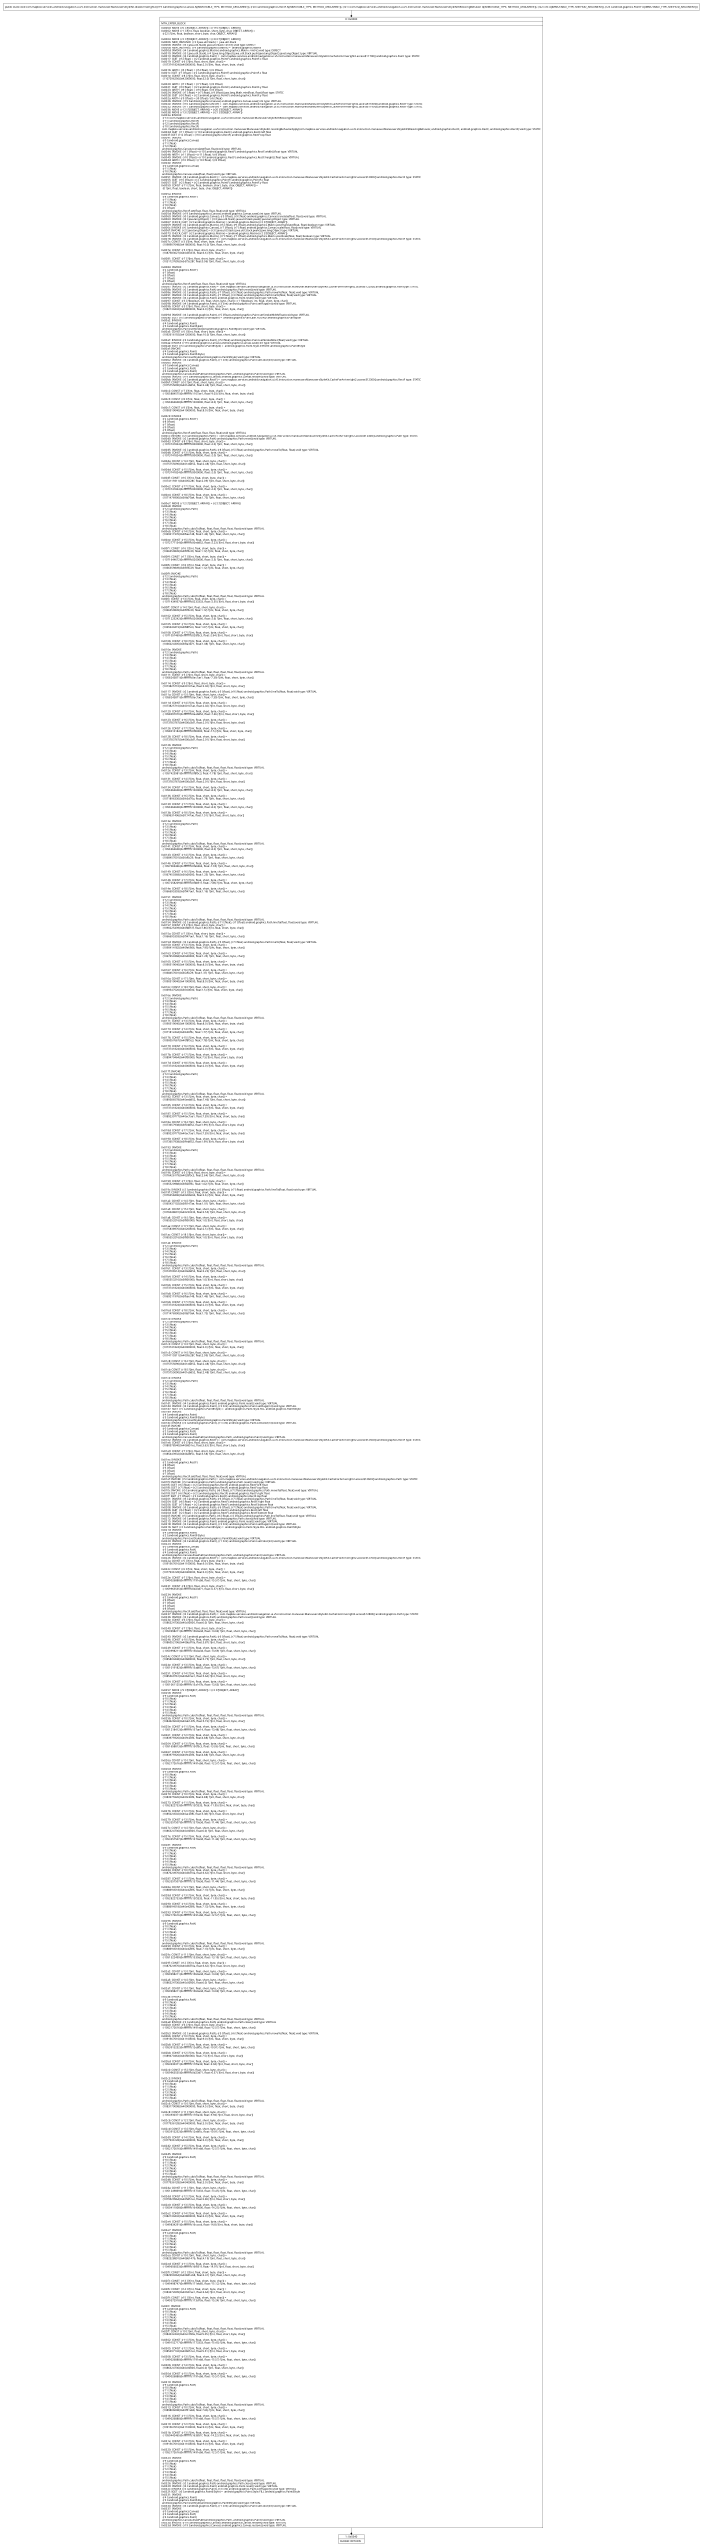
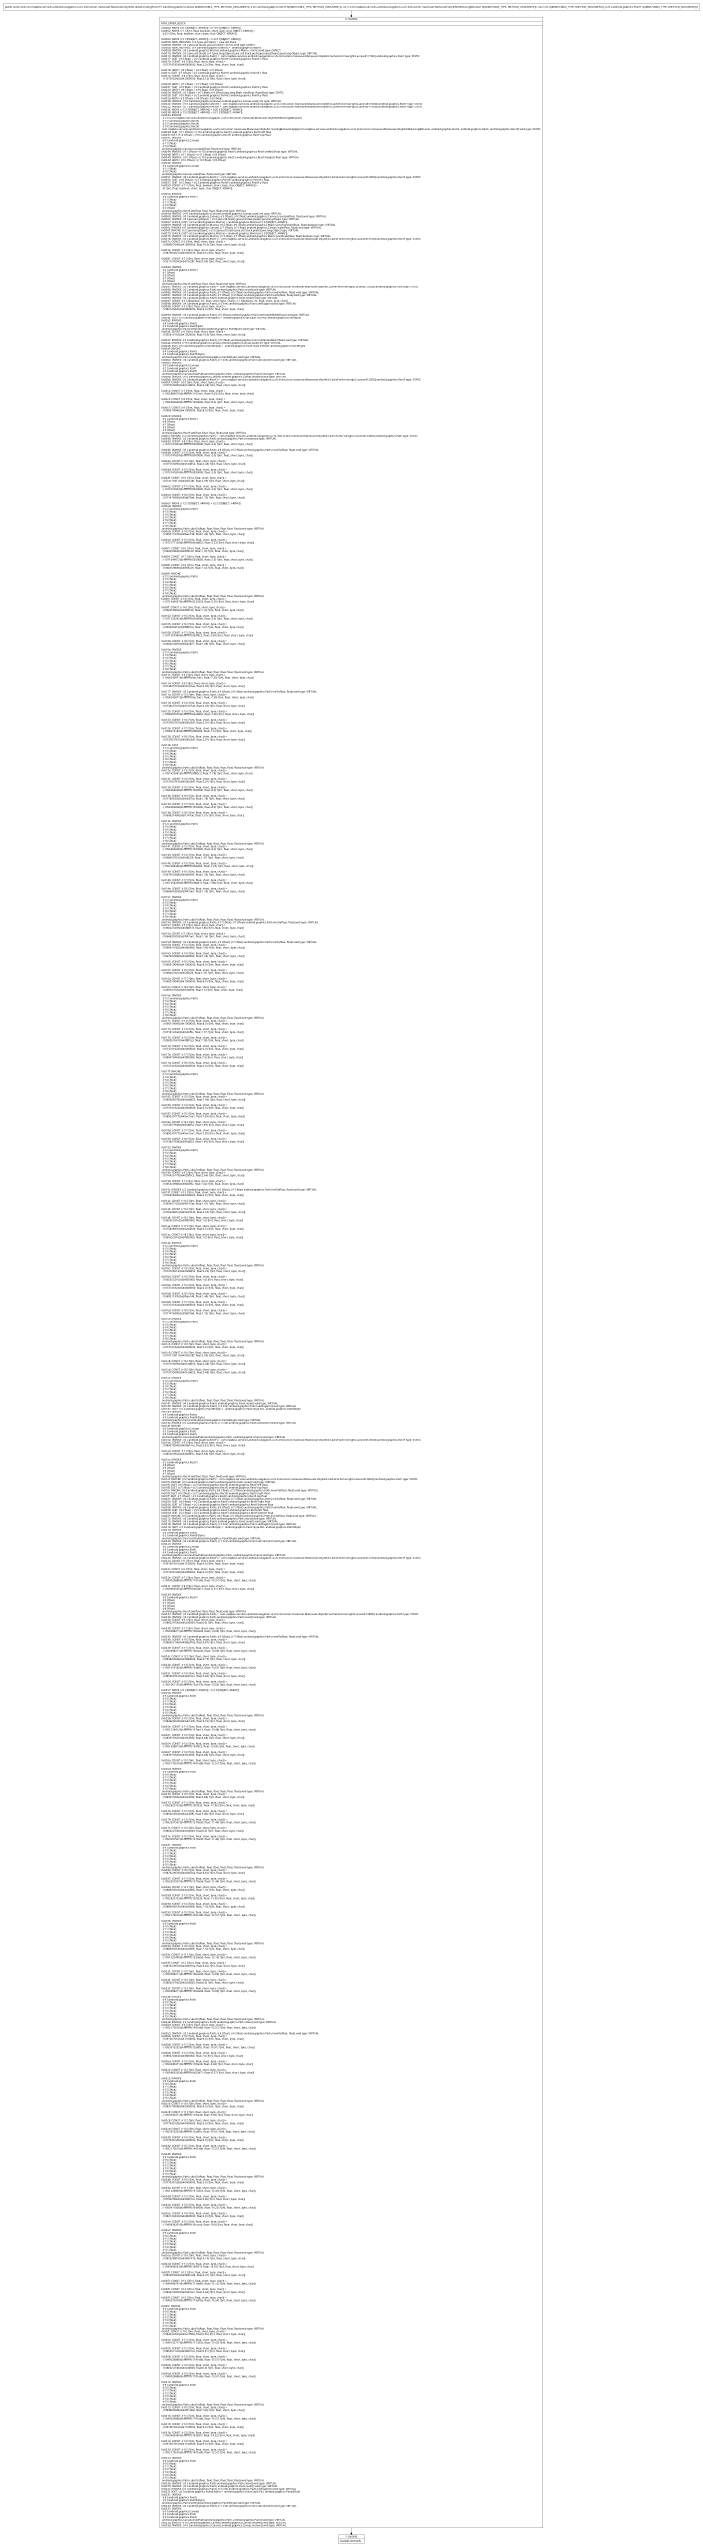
(172, 745) -> (170, 745)
